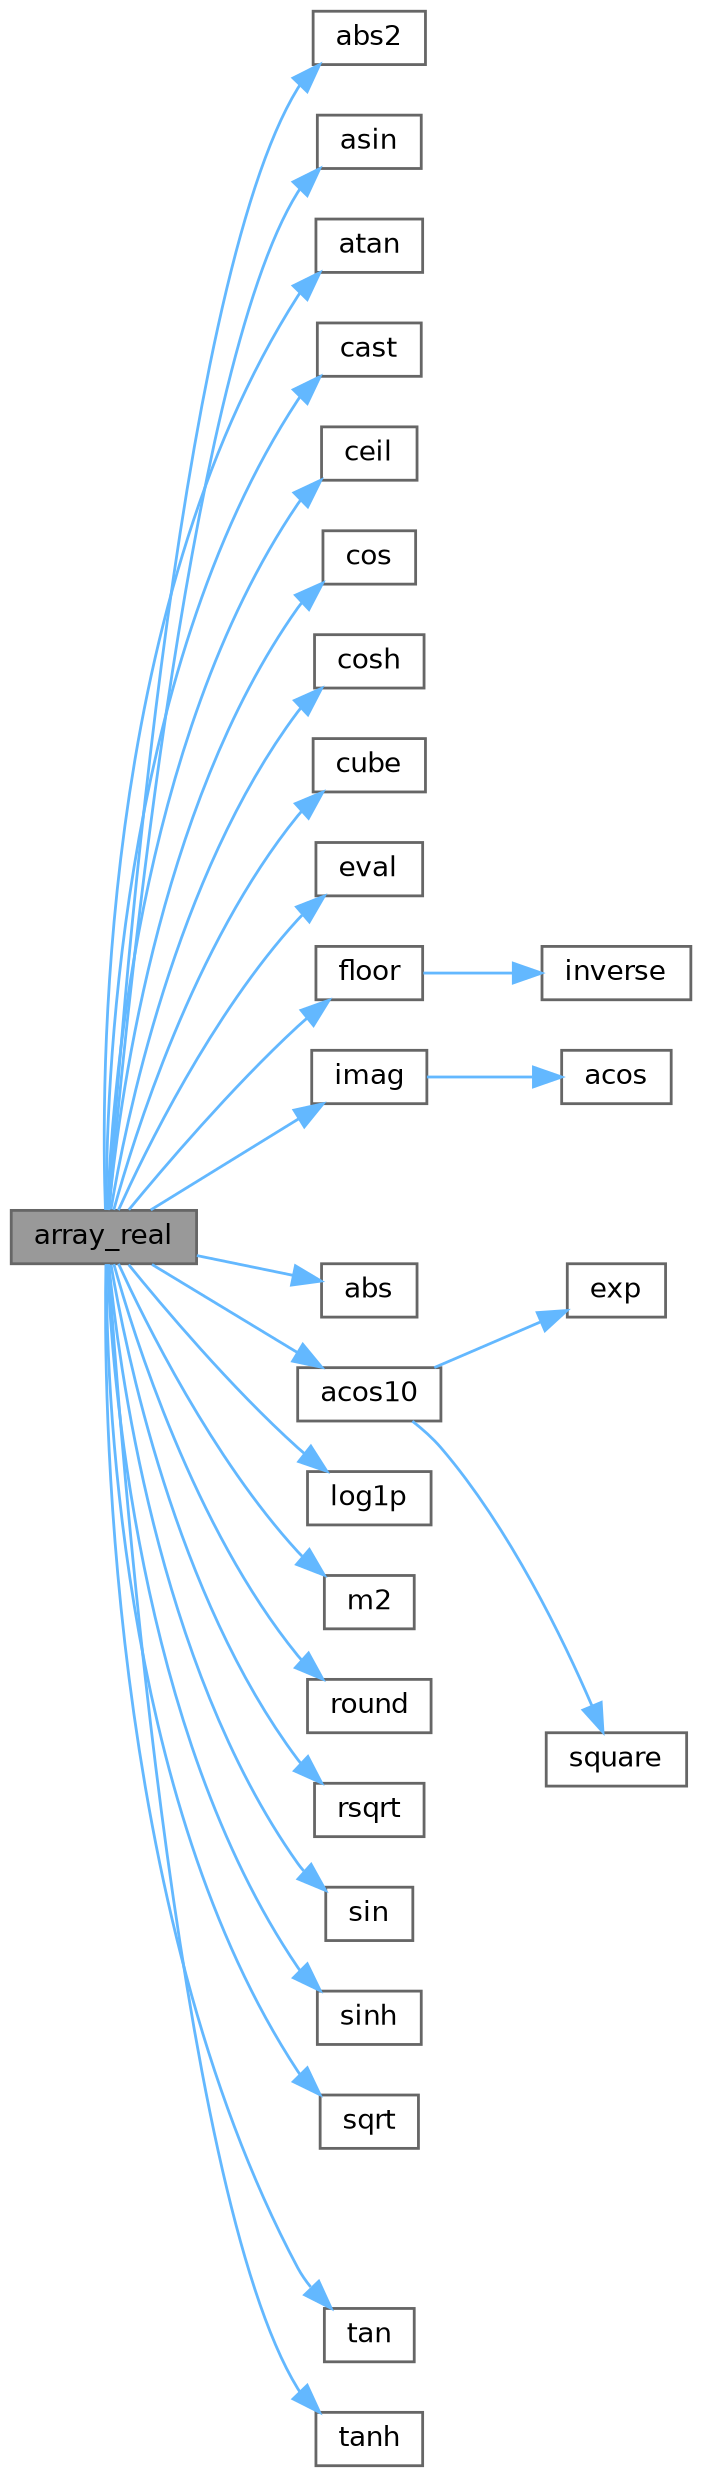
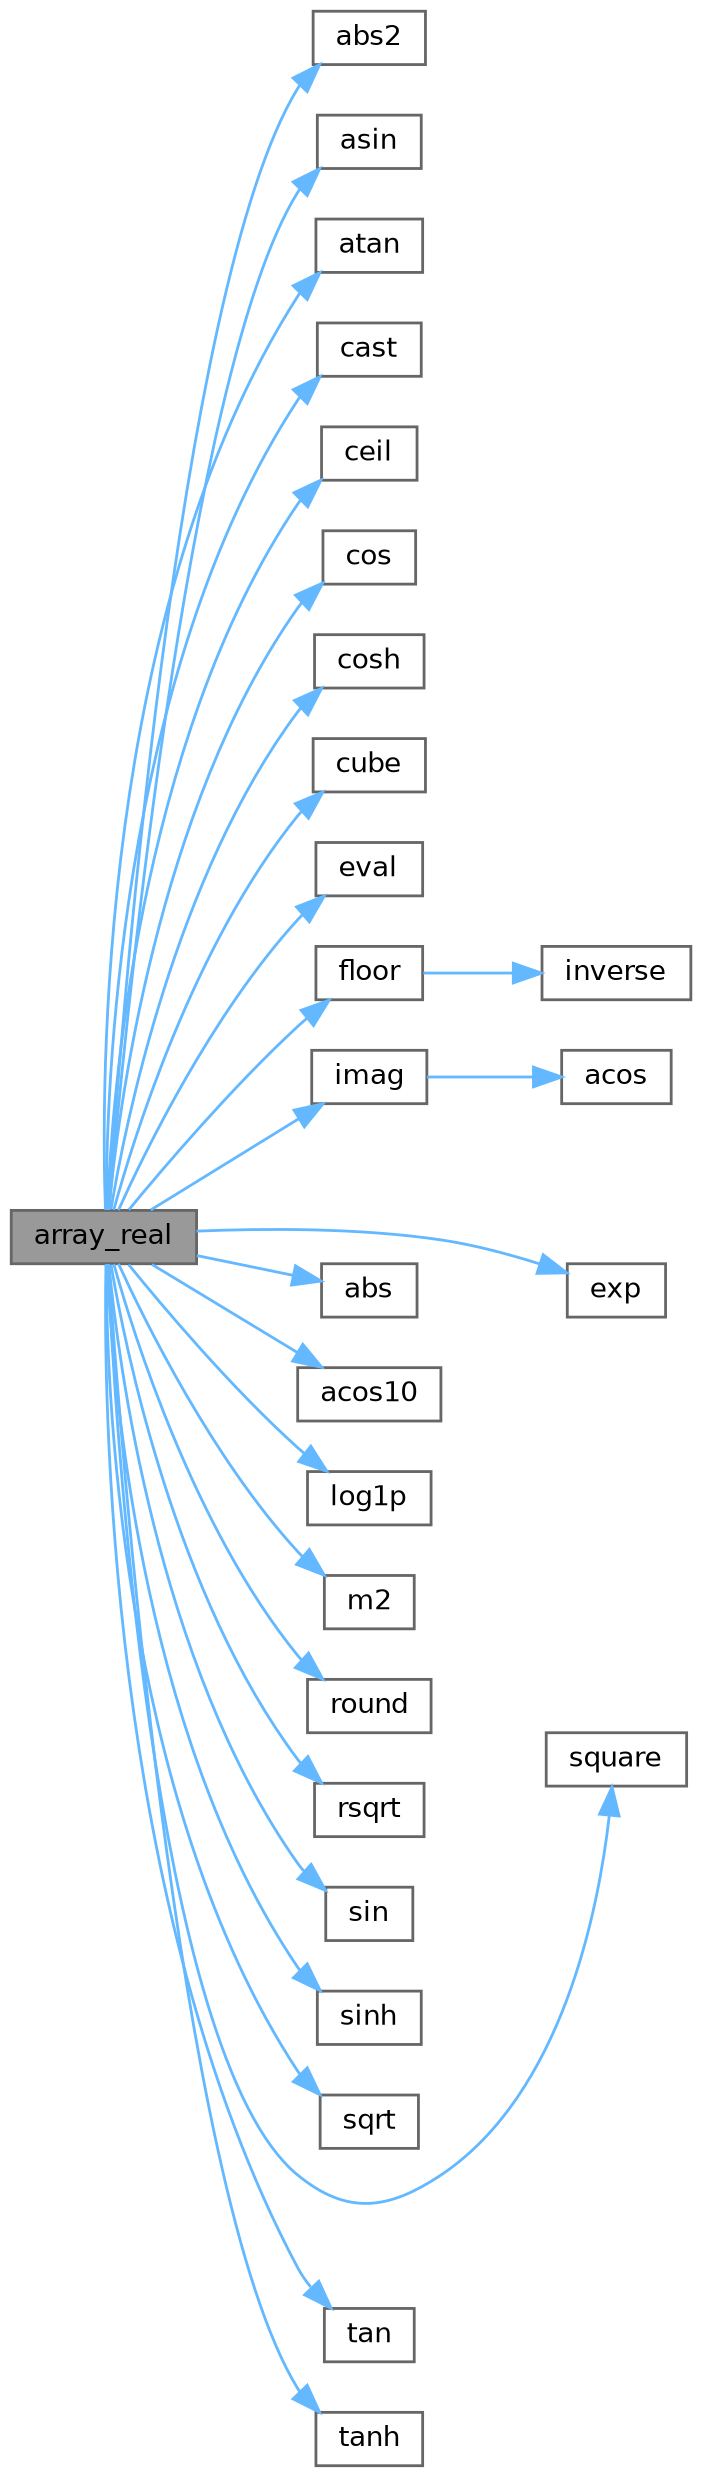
(487, 1345) -> (370, 1233)
(516, 1554) -> (252, 2114)
